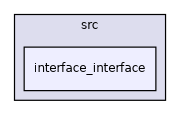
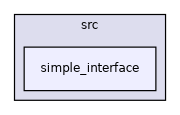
(90, 69) -> (90, 69)
